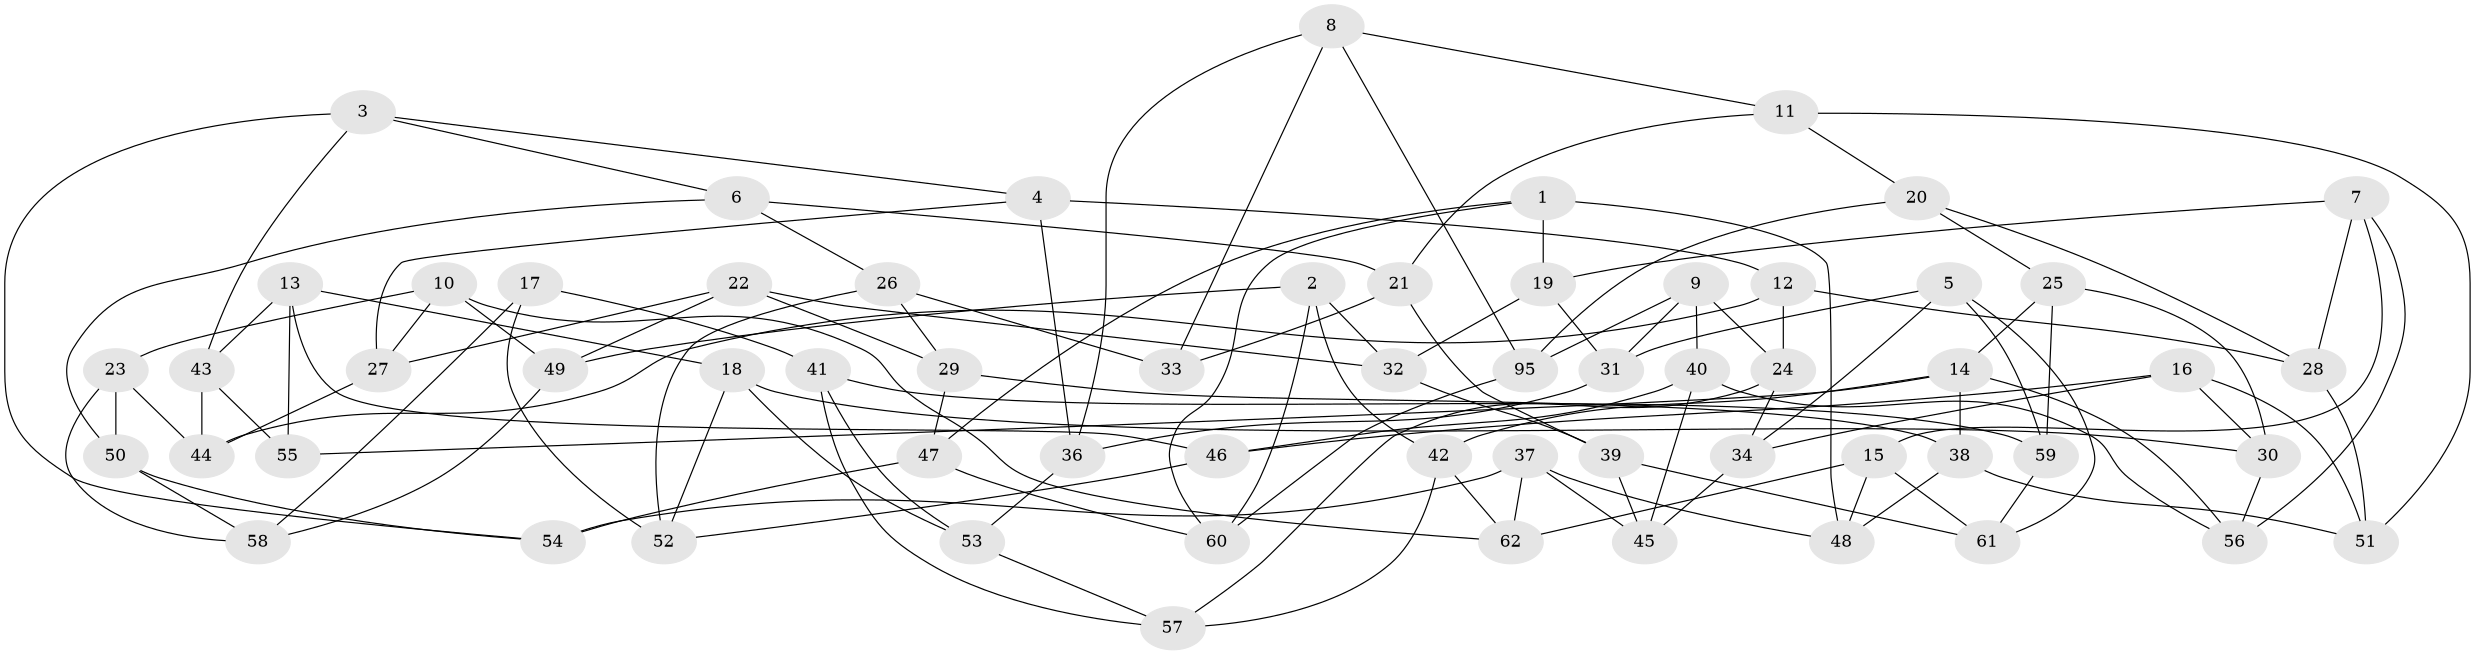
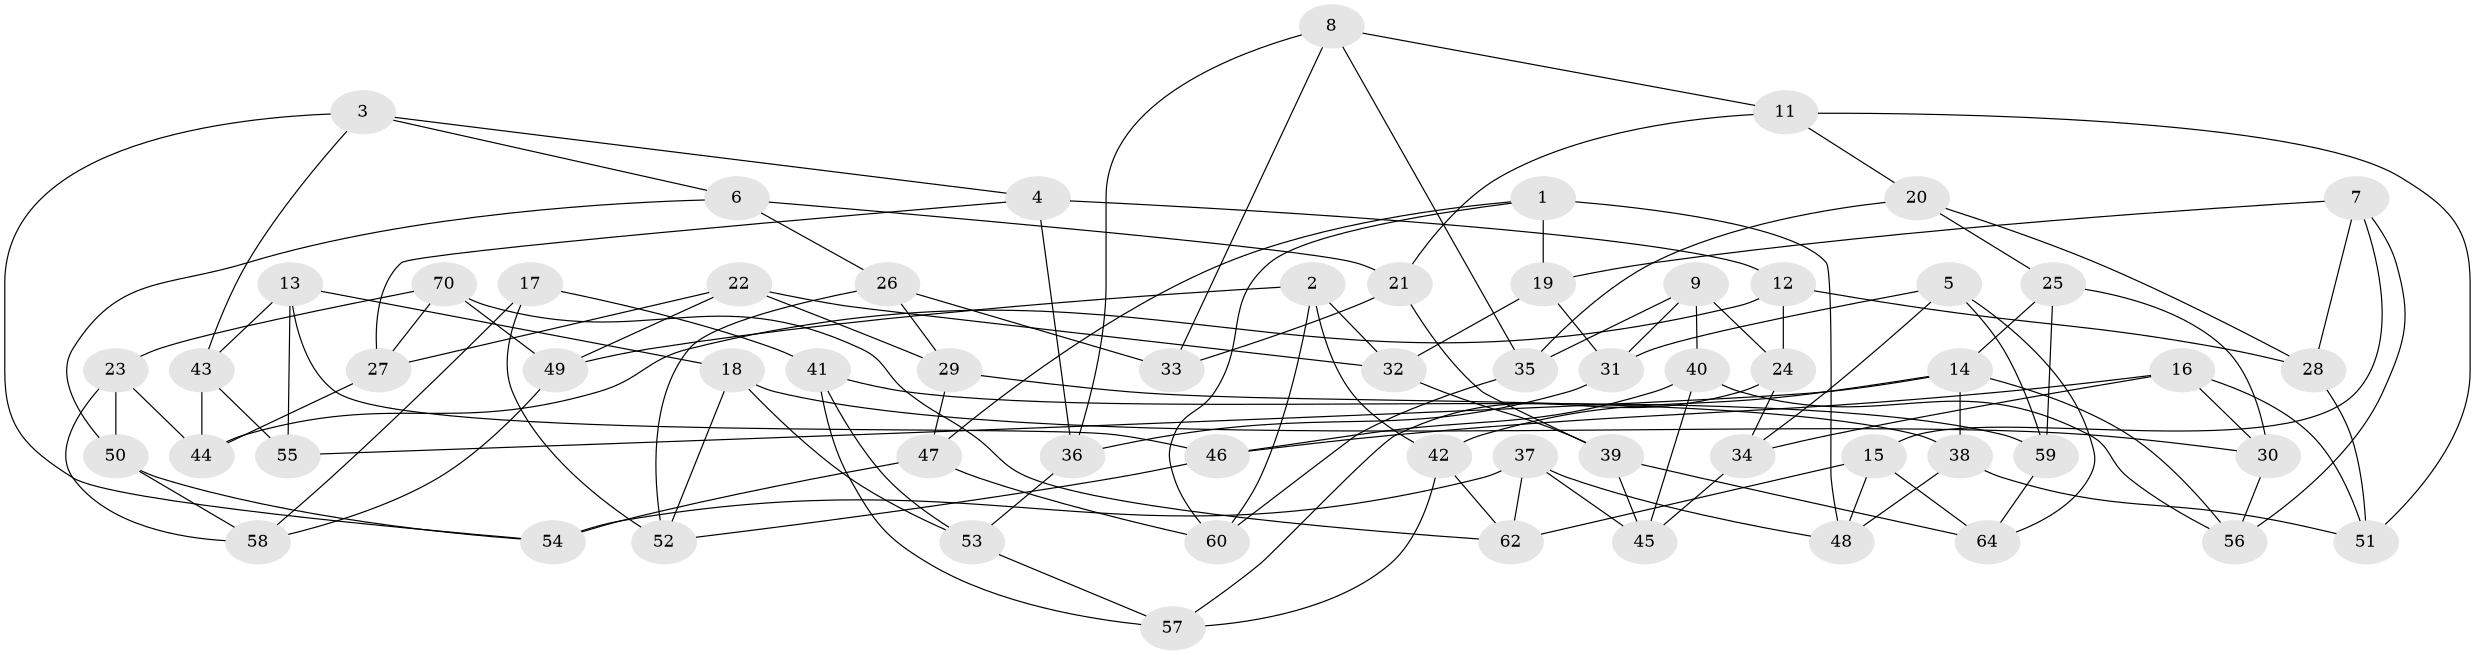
(444, 284) -> (444, 284)
(1525, 370) -> (1525, 370)
(1988, 542) -> (1988, 542)
